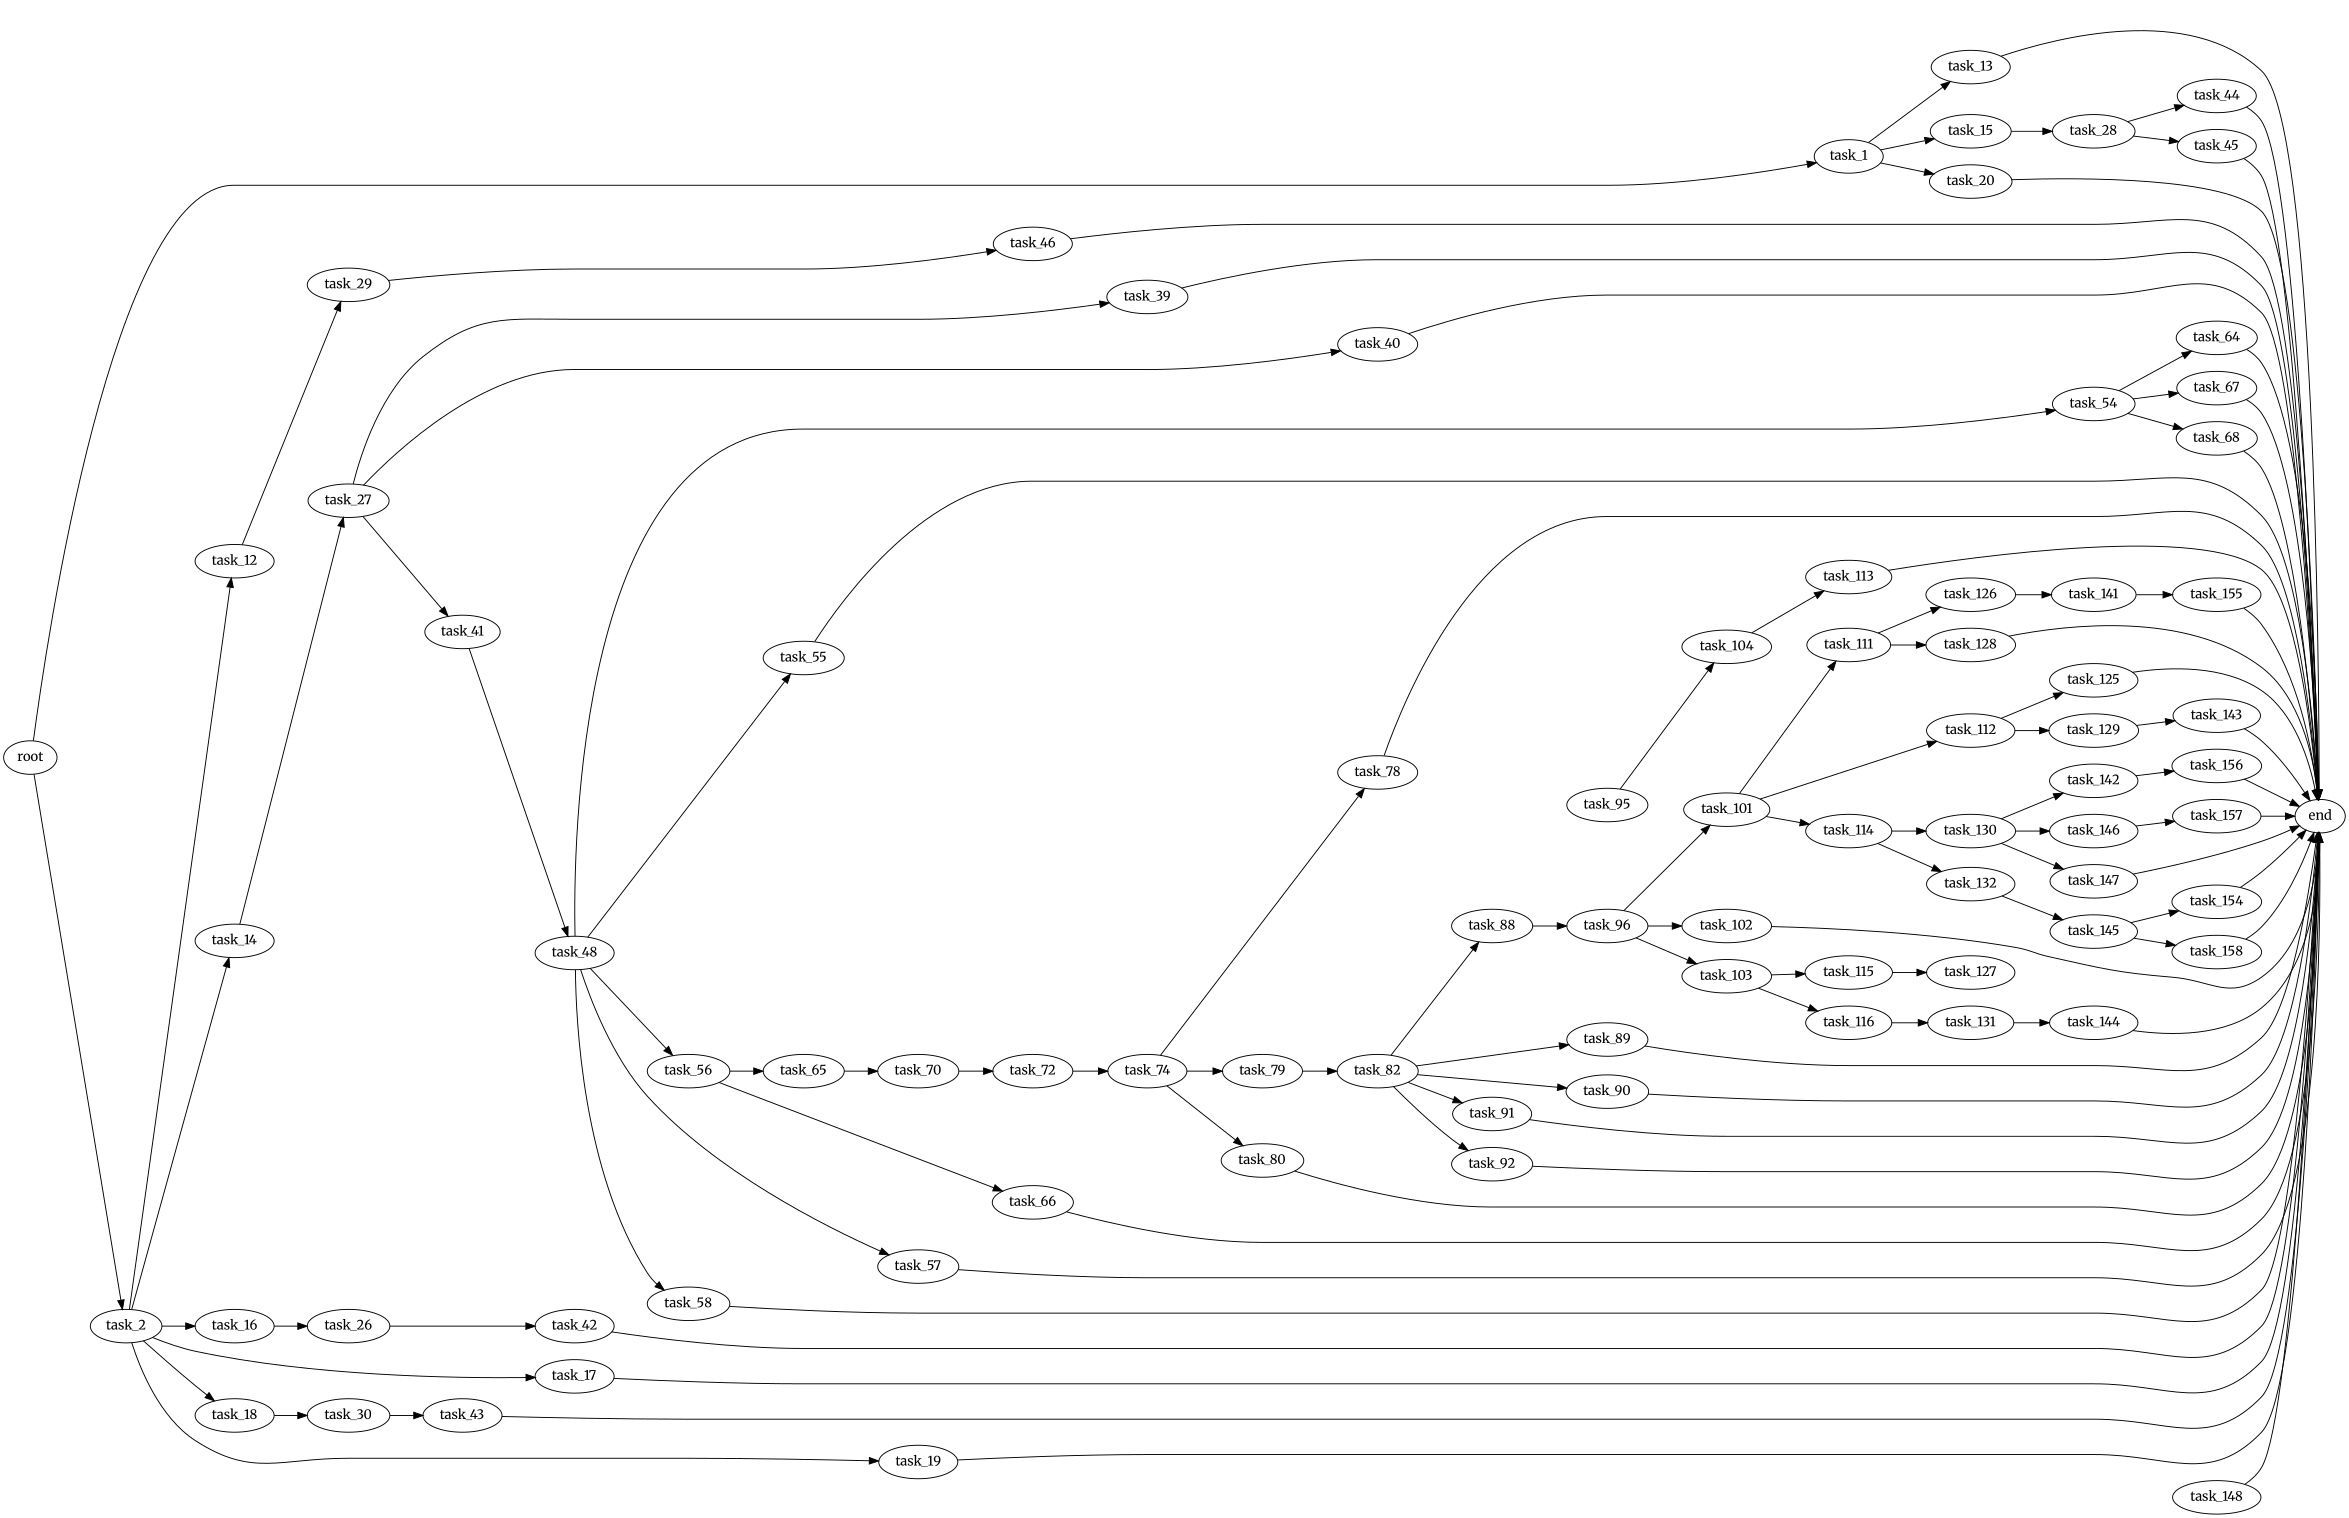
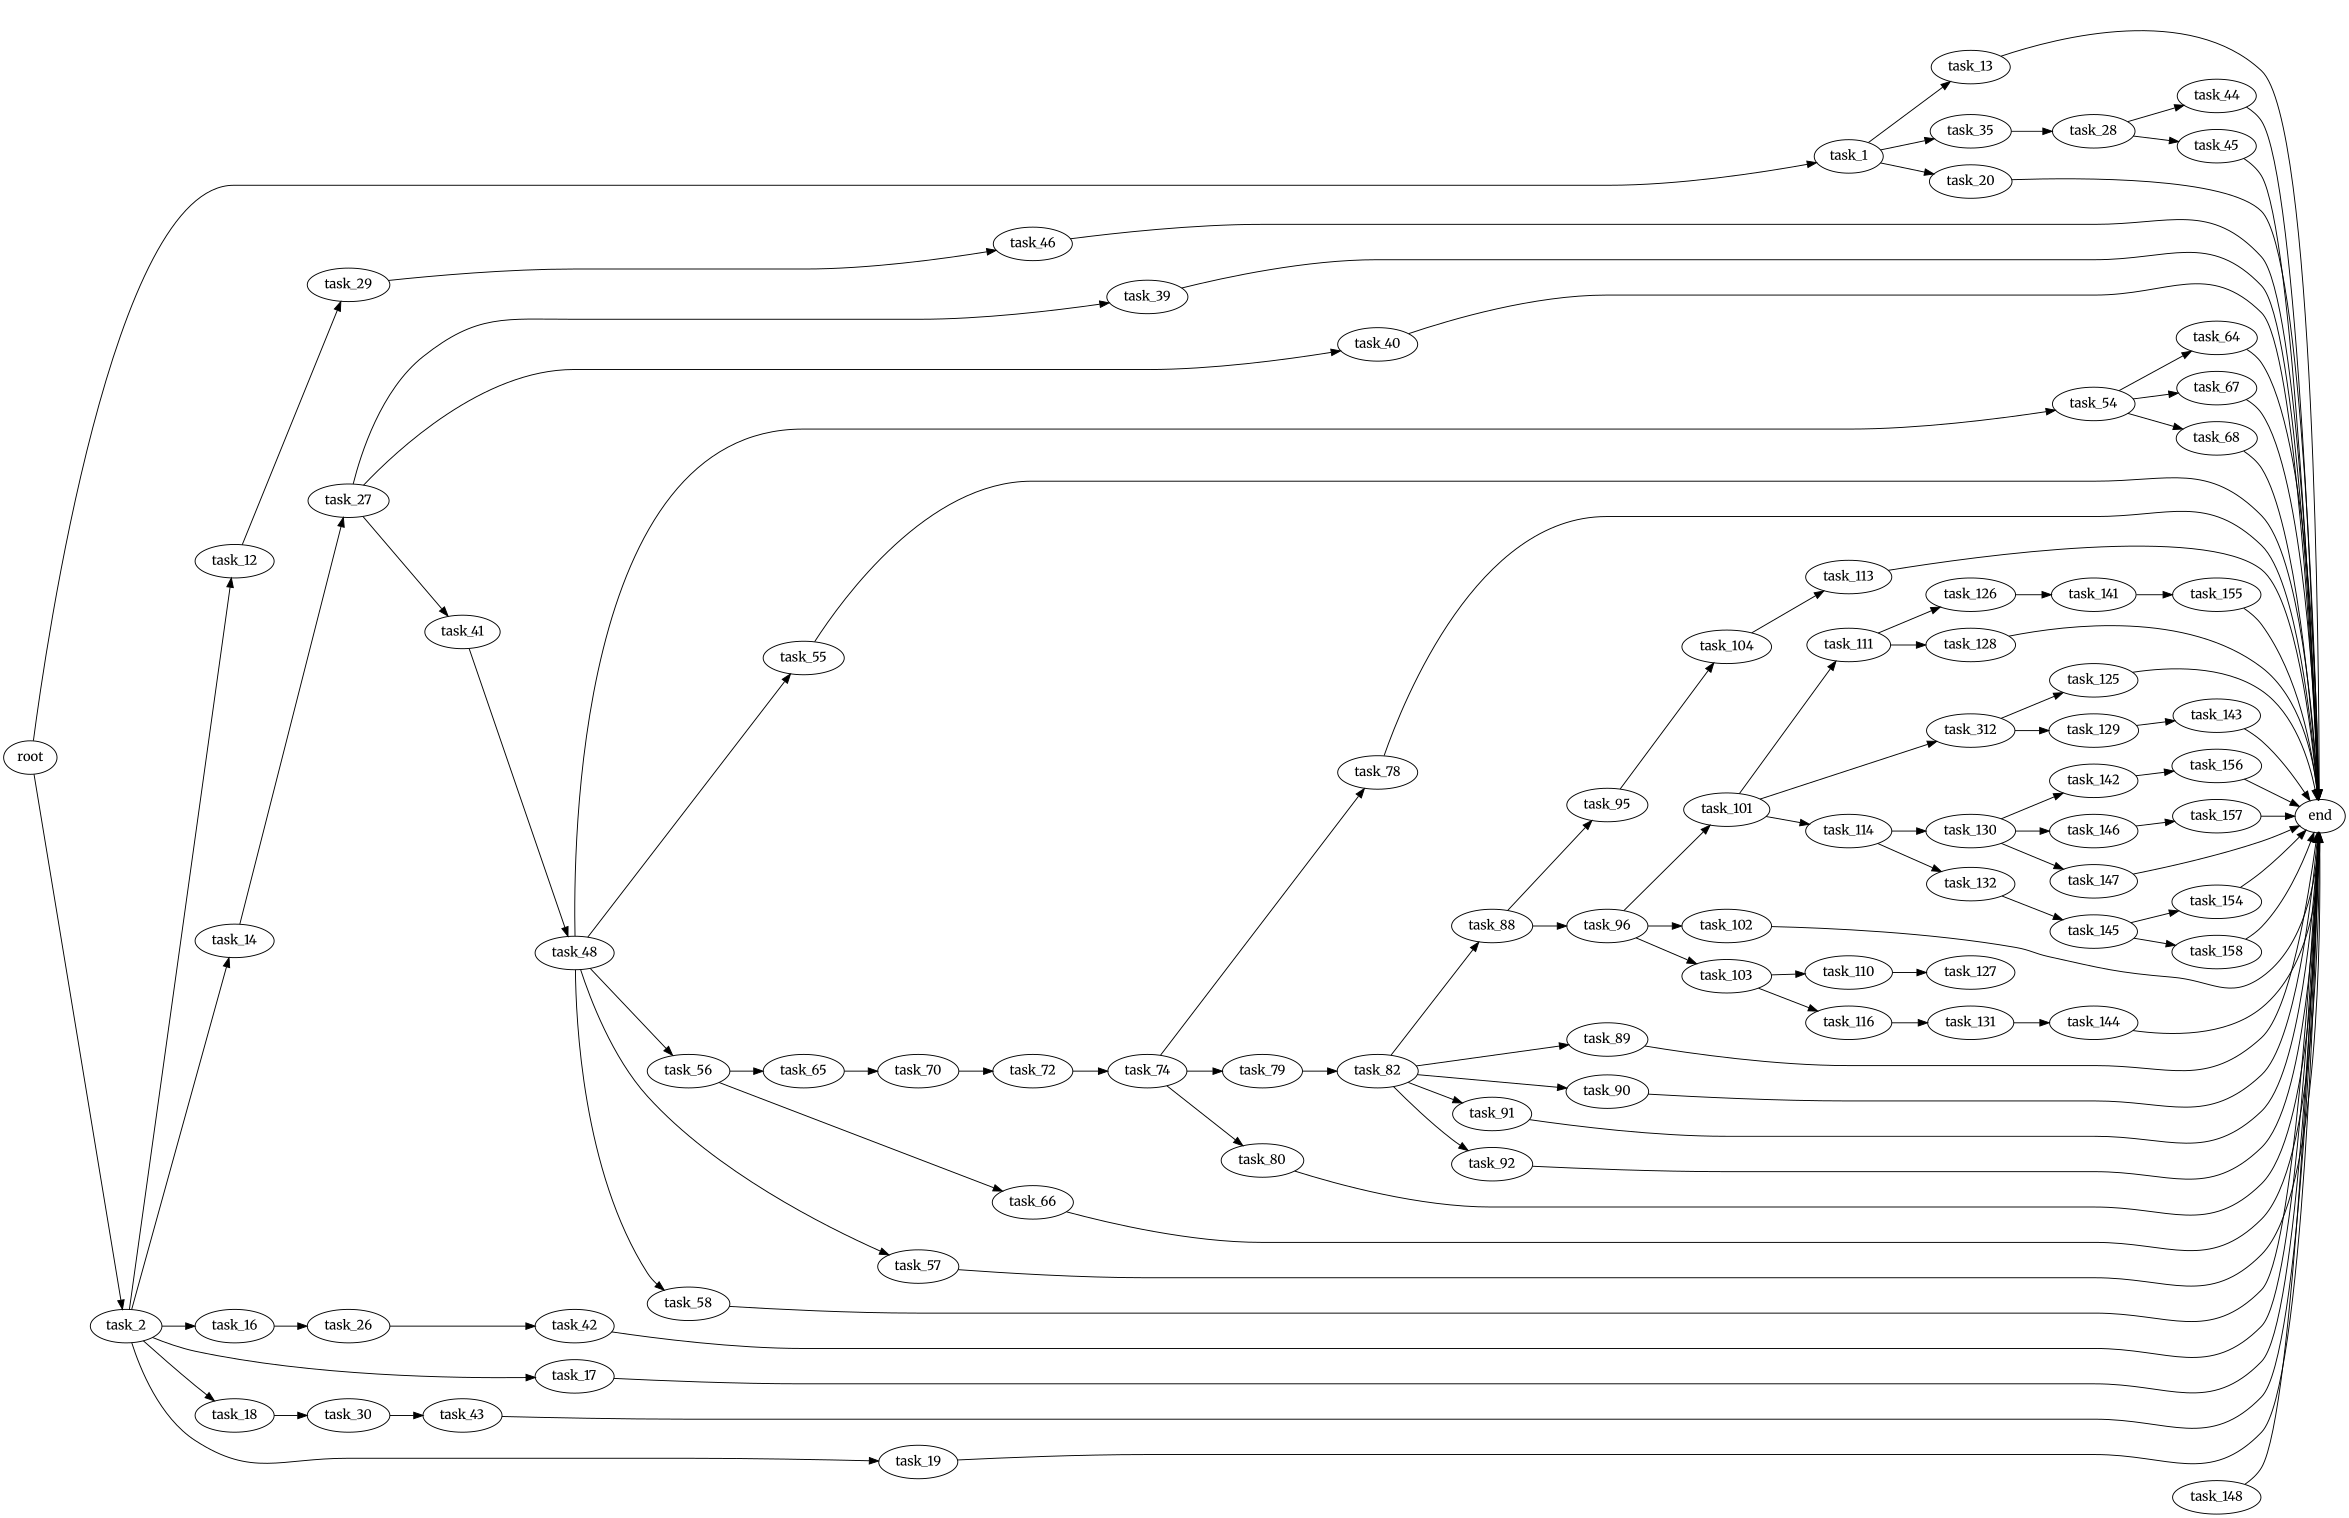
(1971, 131) -> (1971, 131)
(1971, 731) -> (1971, 731)
none -> (1546, 869)
(1849, 973) -> (1849, 973)
